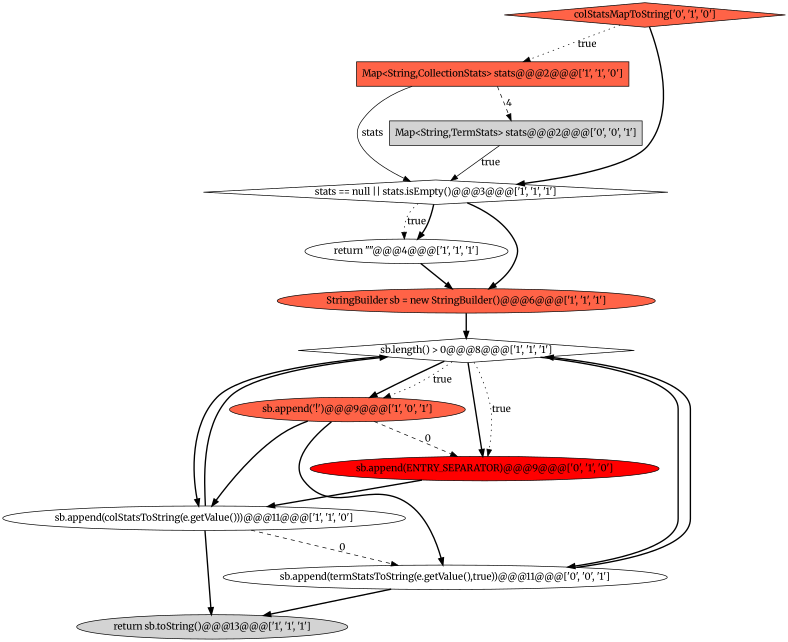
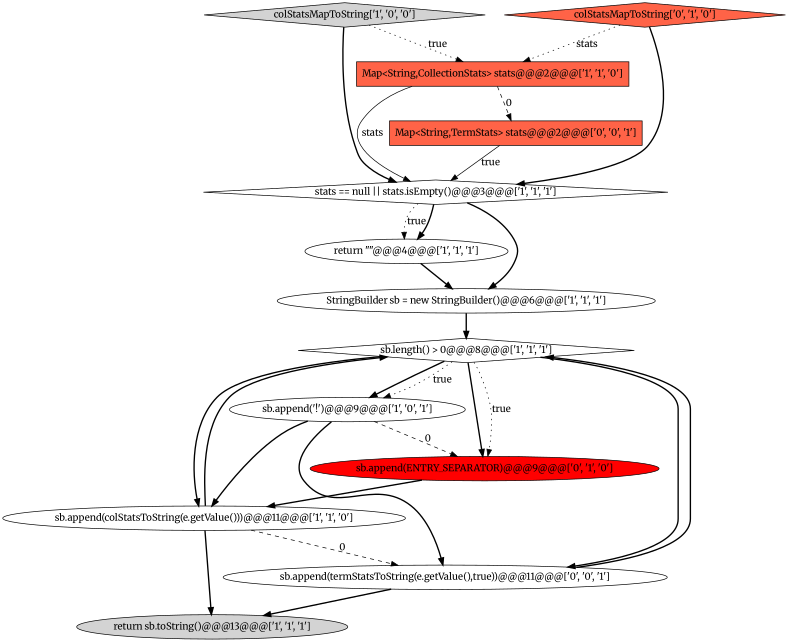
none -> (345, 15)
(587, 44) -> (587, 44)
(509, 104) -> (509, 104)
(516, 133) -> (516, 133)
(466, 301) -> (466, 301)
(347, 410) -> (347, 410)
